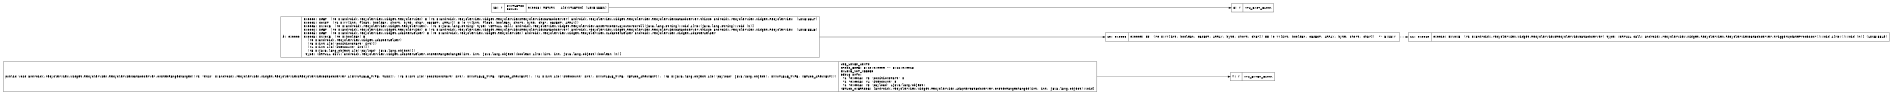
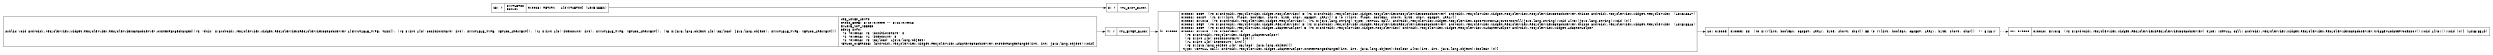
none -> (1153, 32)
